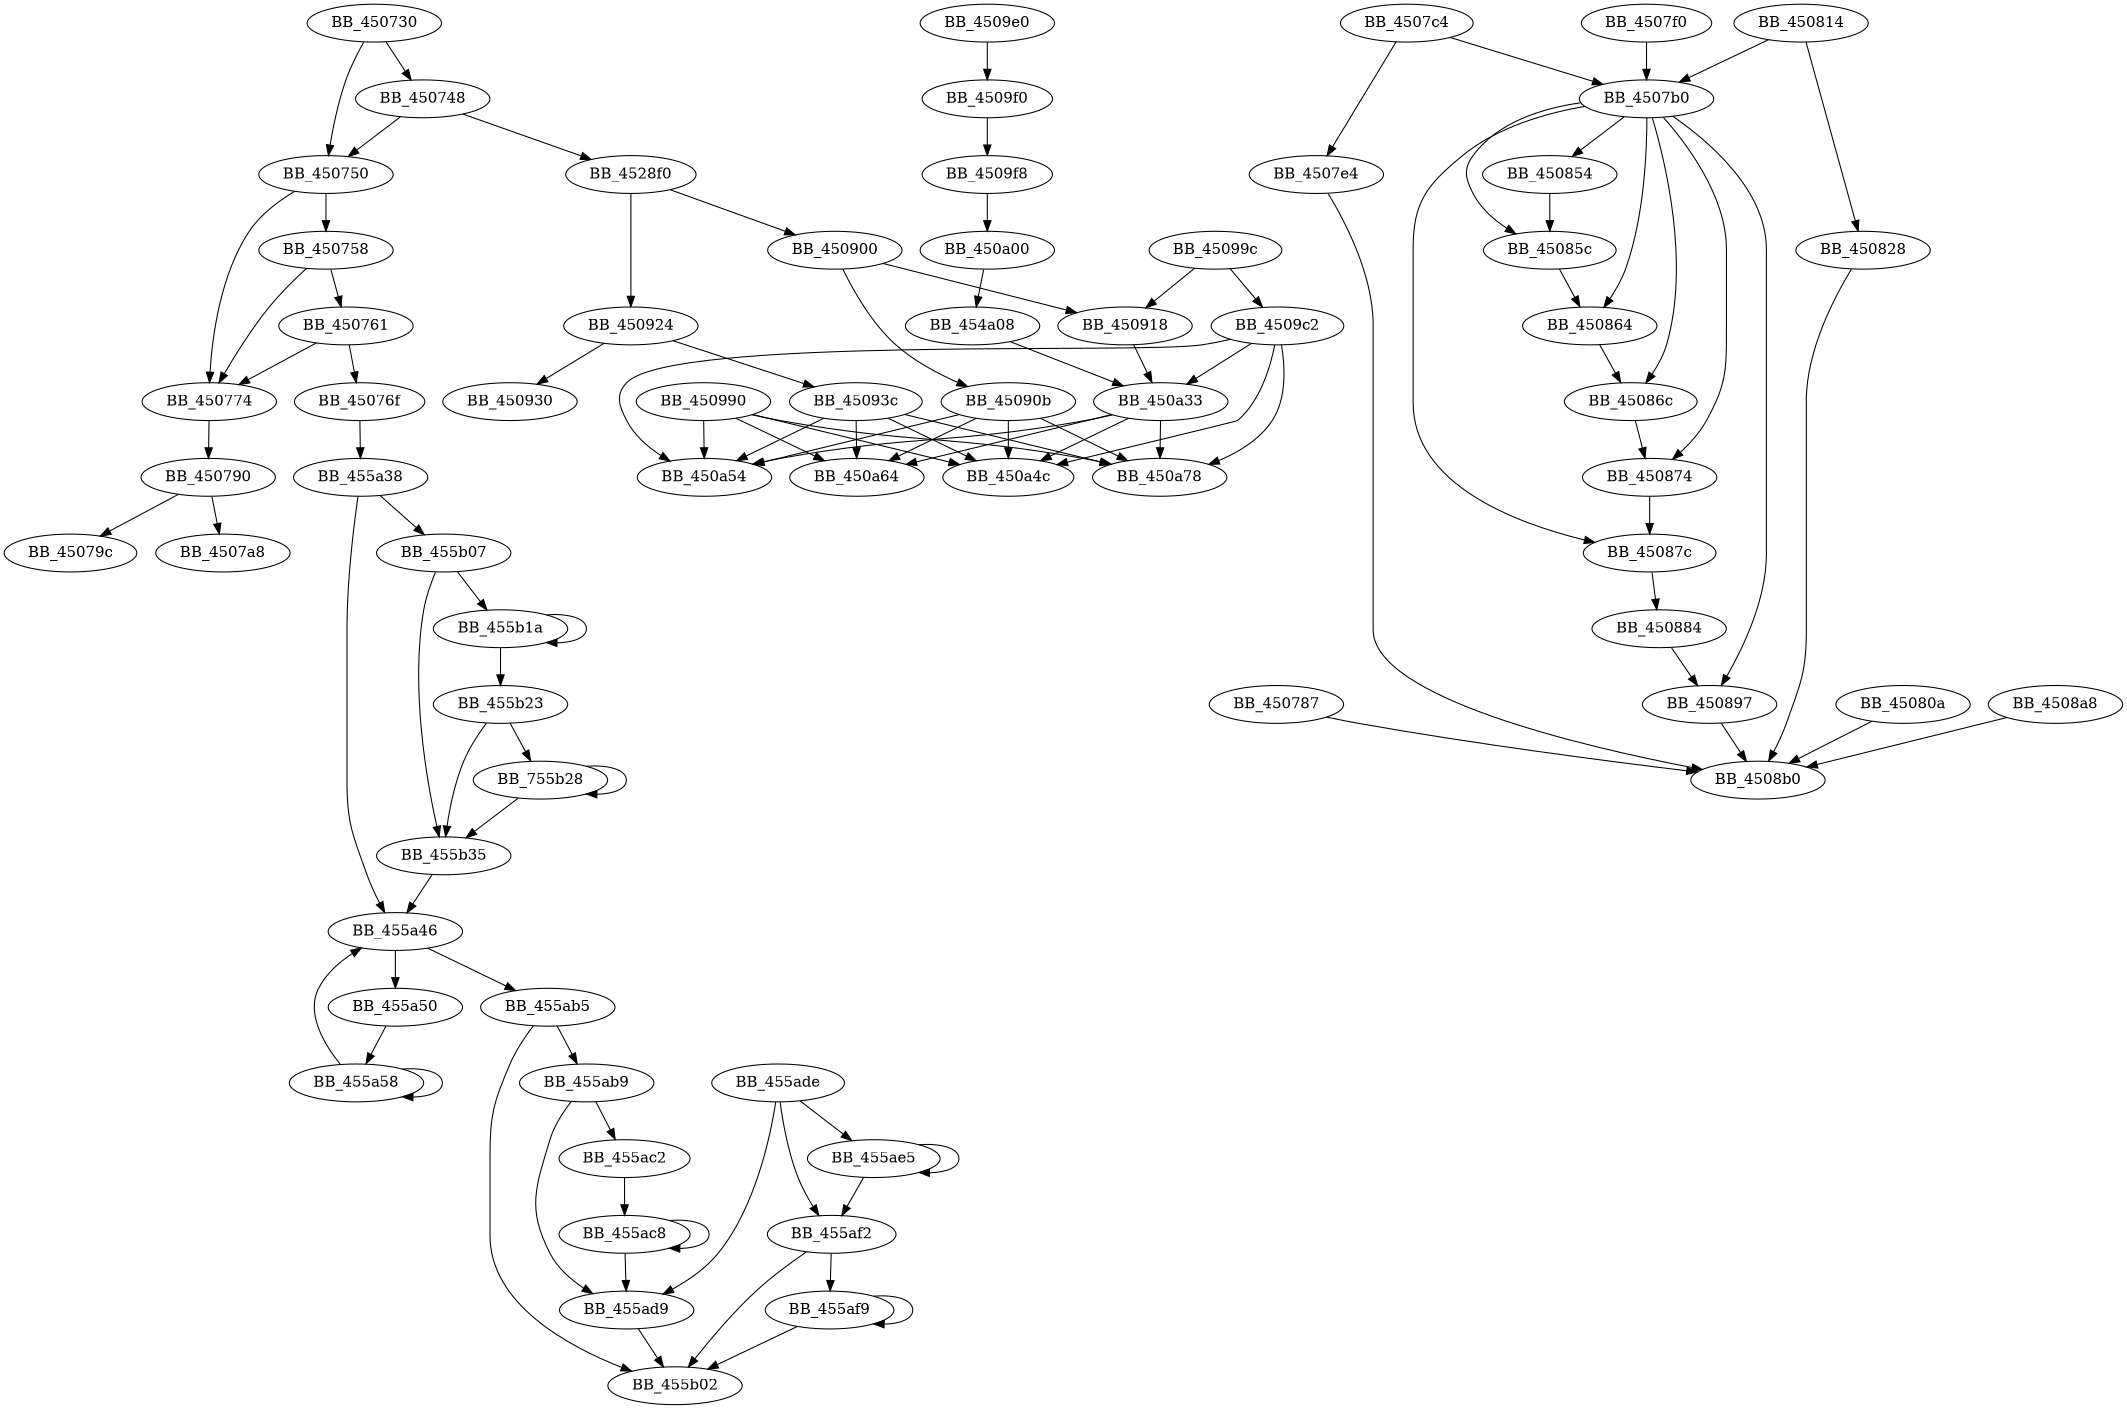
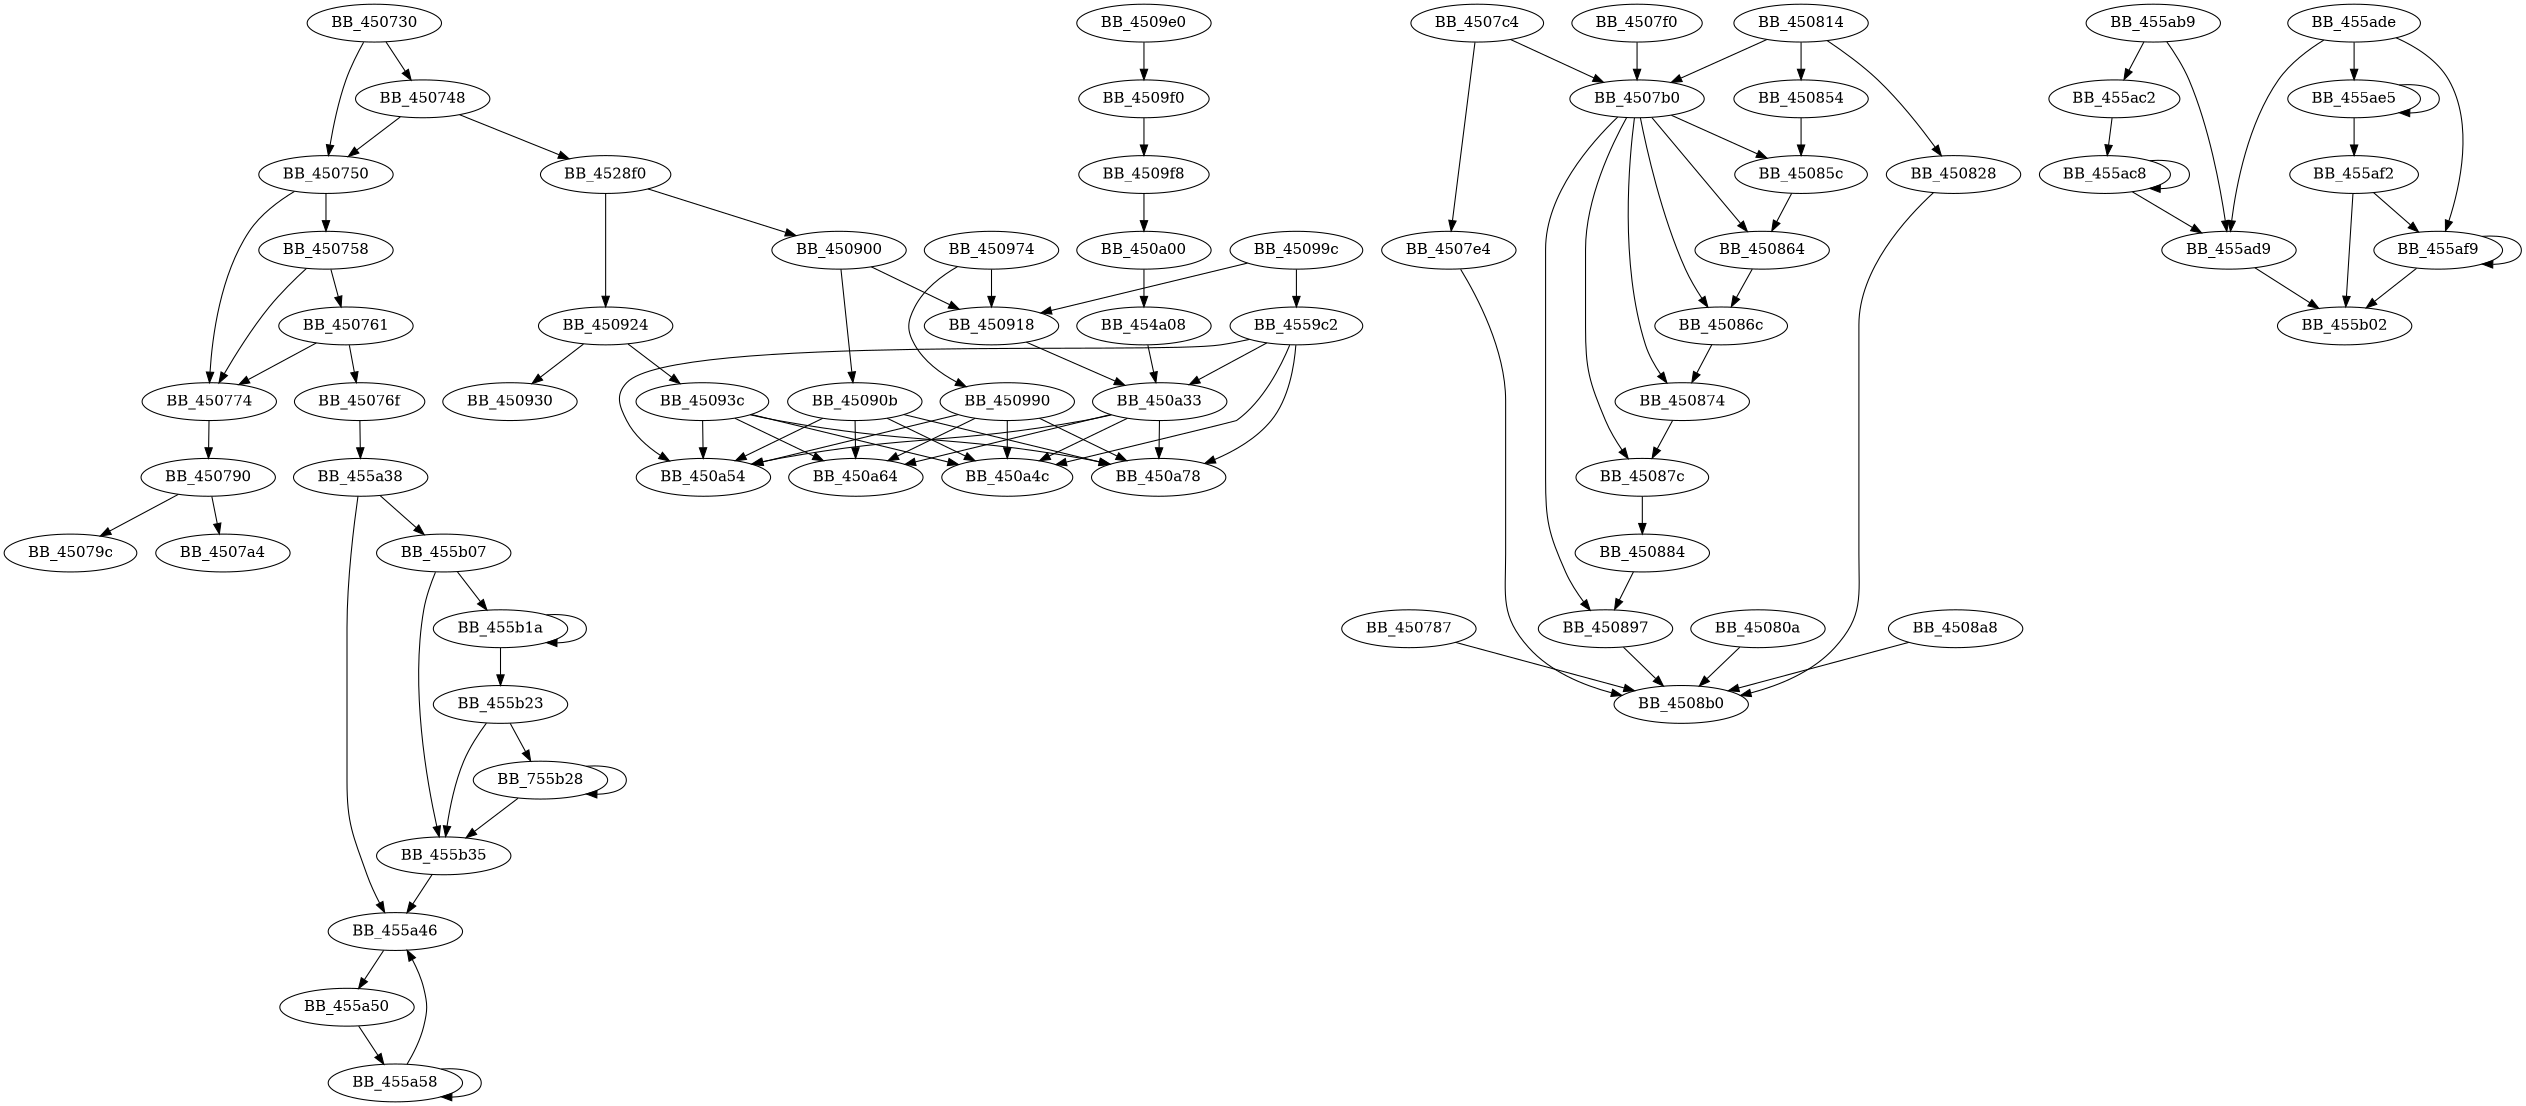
(1602, 133) -> (1801, 56)
none -> (992, 250)
(1277, 326) -> (1296, 326)
(223, 553) -> (223, 553)
(548, 1007) -> none
(791, 1156) -> (2461, 116)
